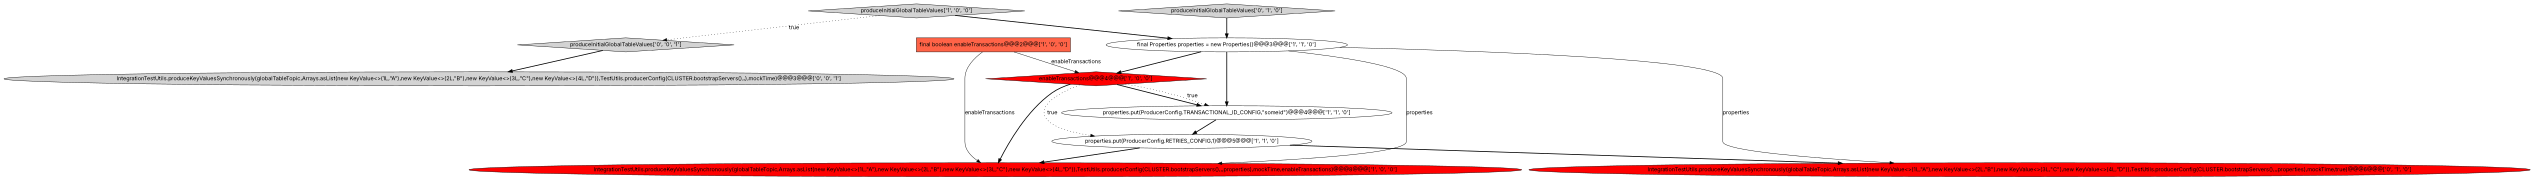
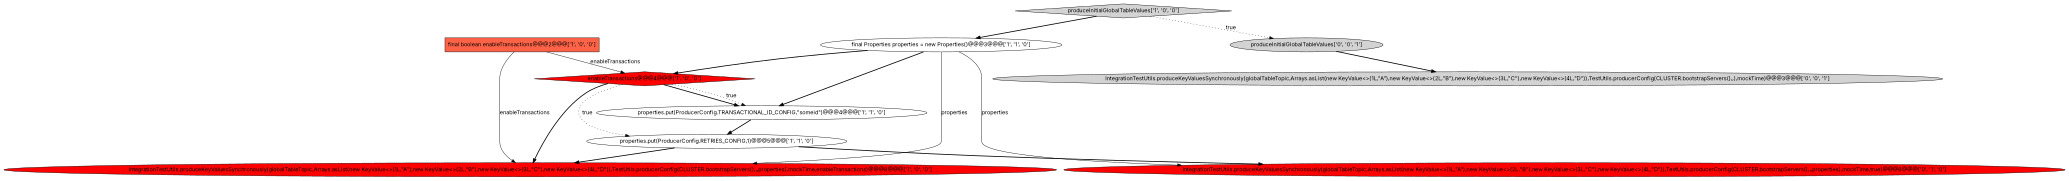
(1227, 11) -> none
(626, 45) -> (1306, 45)
